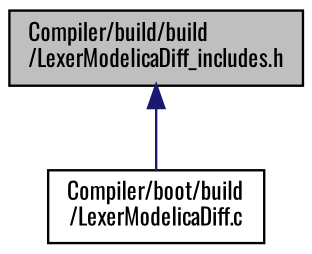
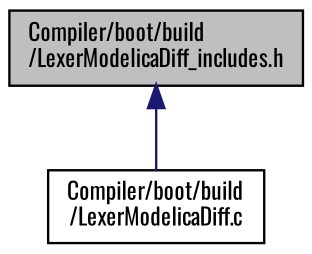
(156, 48) -> (156, 48)
